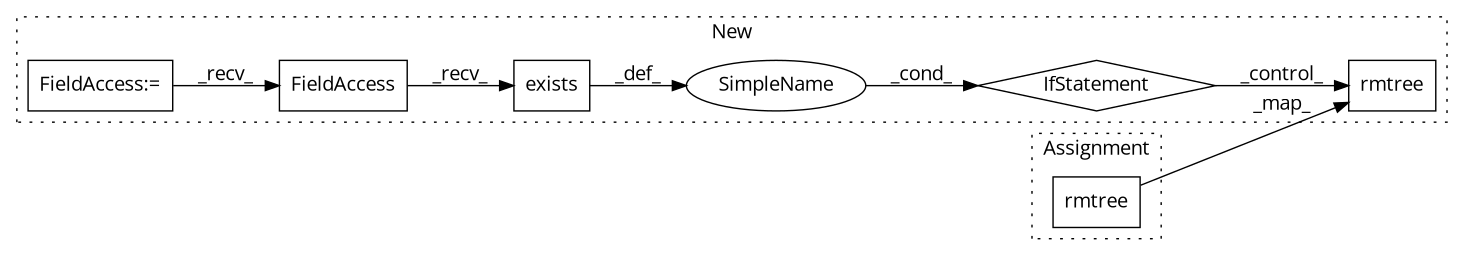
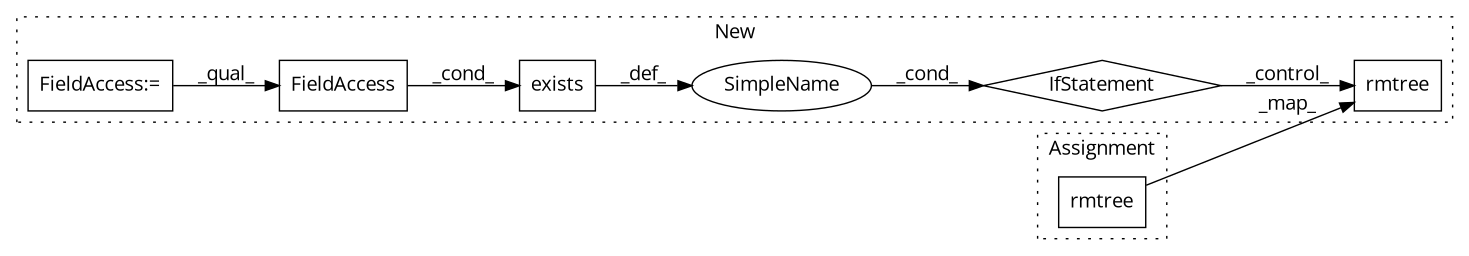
(226, 75) -> (226, 75)
(461, 75) -> (463, 75)
